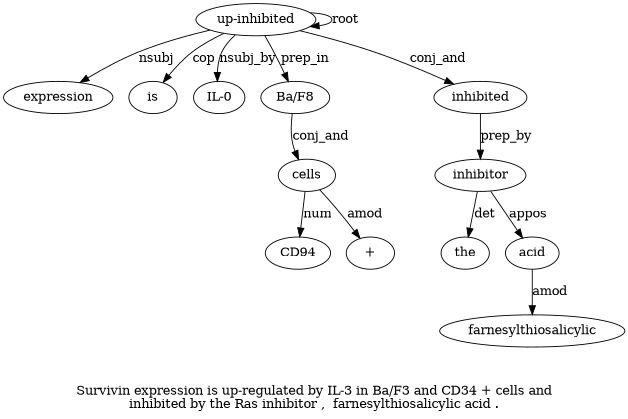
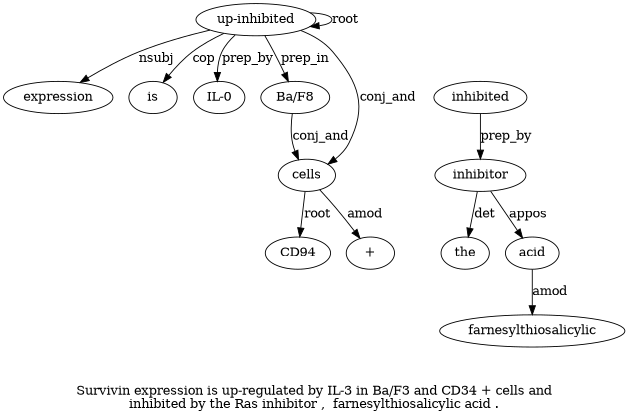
(374, 52) -> (355, 86)
(248, 59) -> (248, 59)
(318, 214) -> (318, 214)
